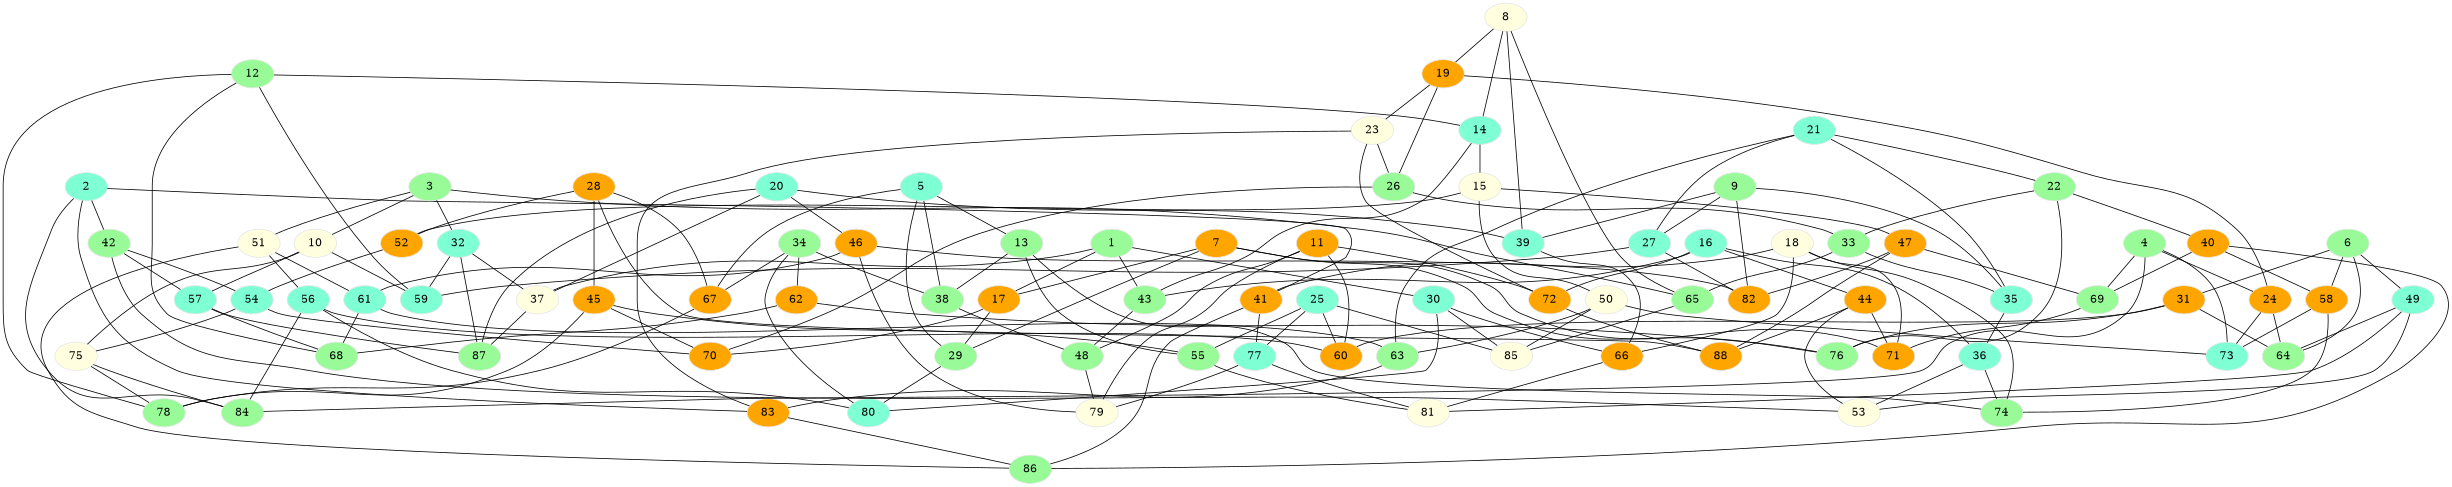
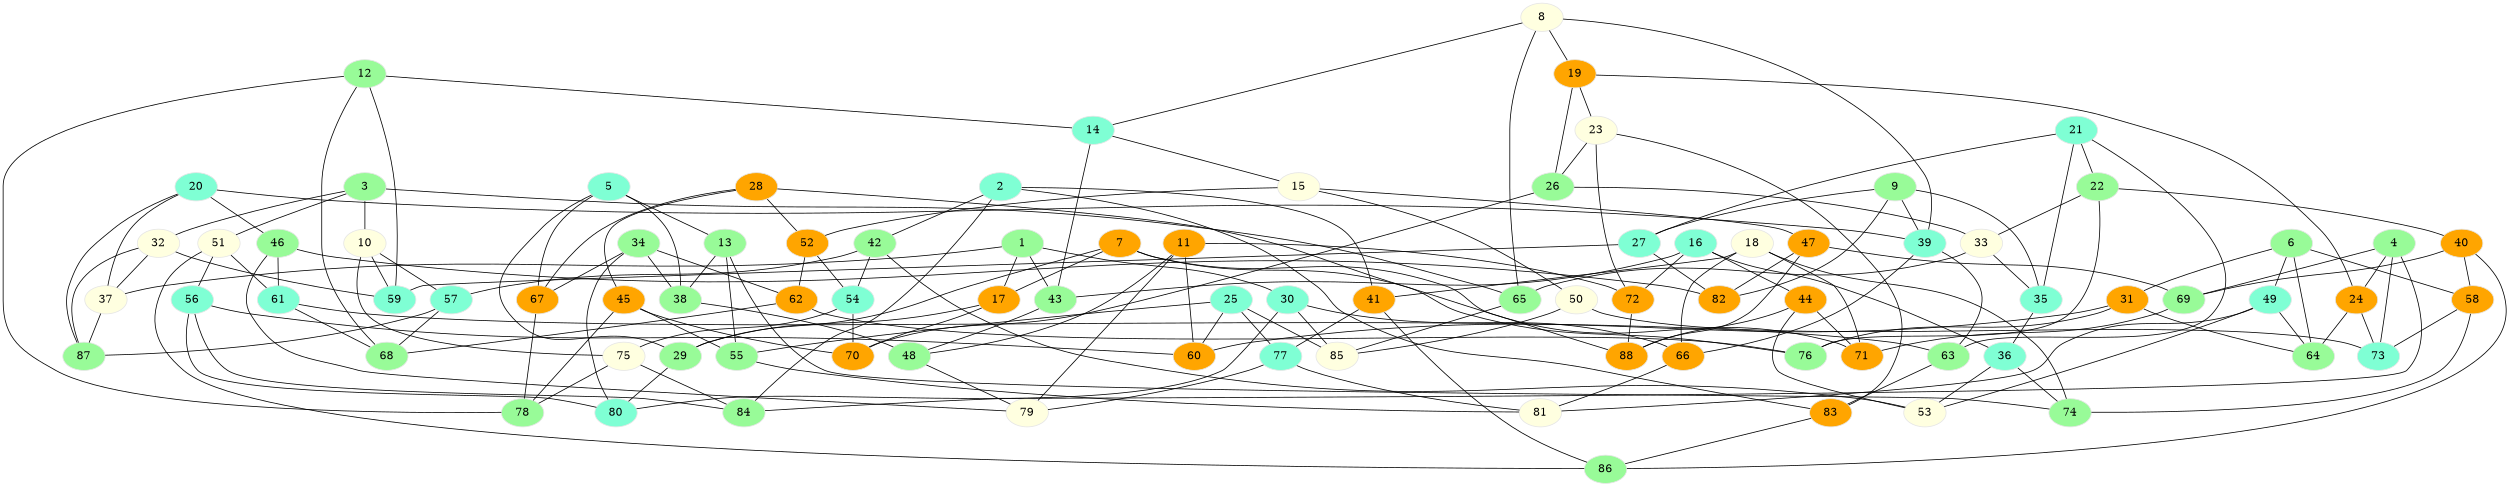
(458, 243) -> (159, 243)
(856, 243) -> (278, 243)
(1849, 243) -> (1981, 243)
none -> (802, 271)
(1509, 334) -> (1981, 292)
